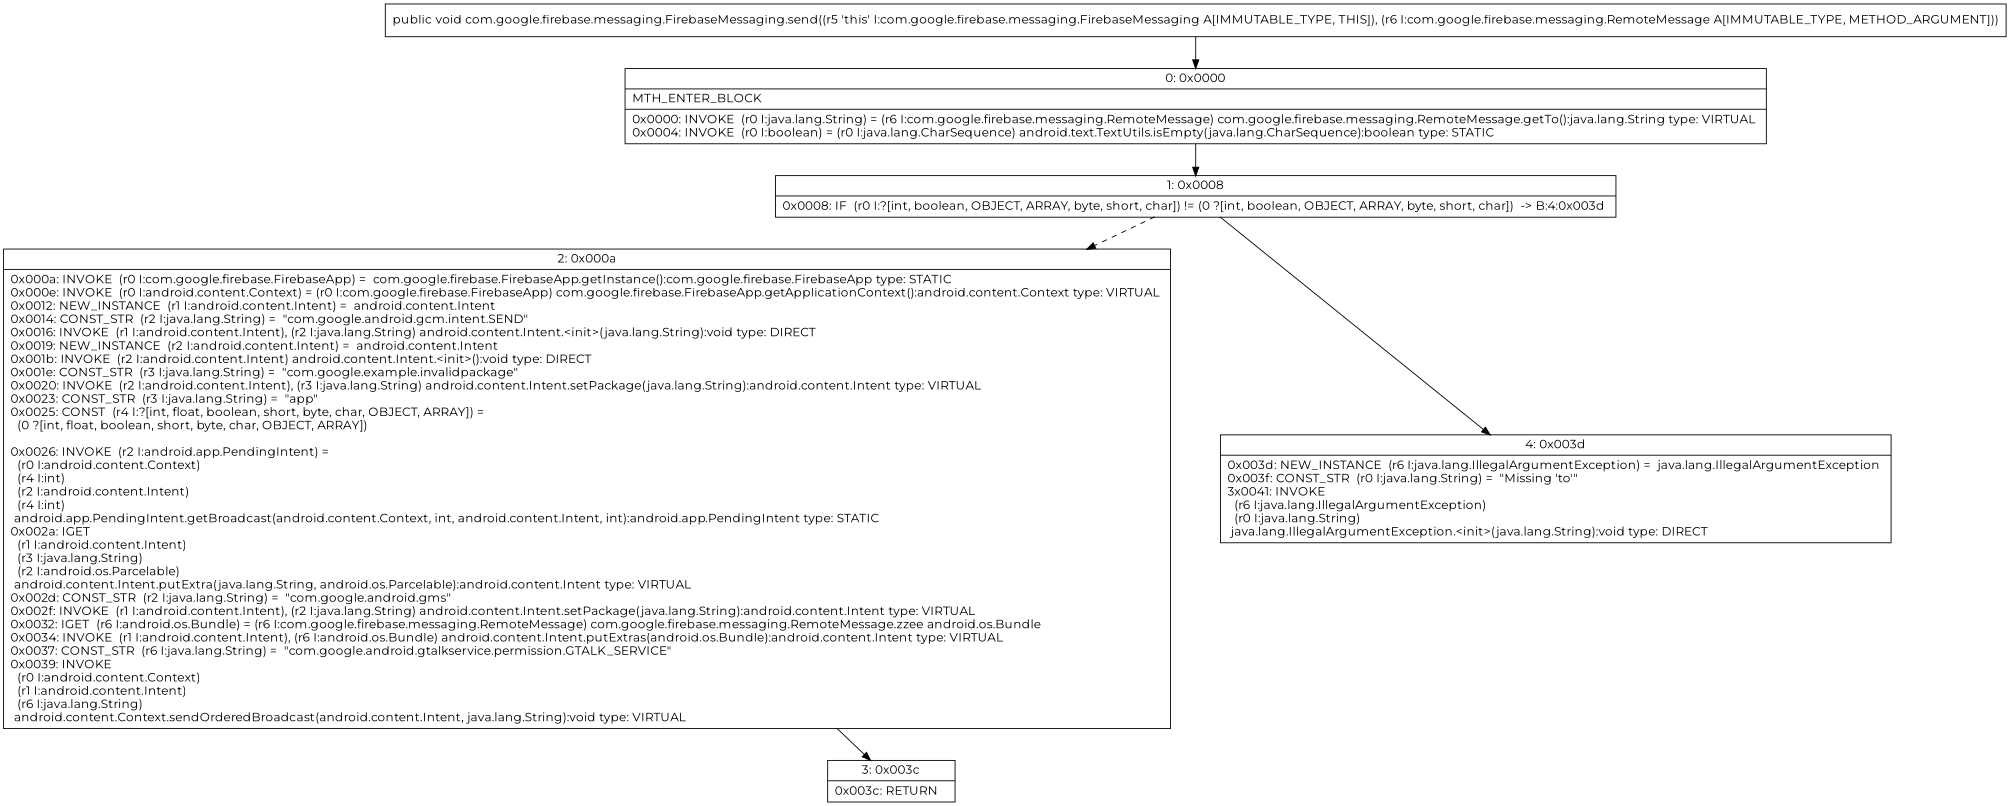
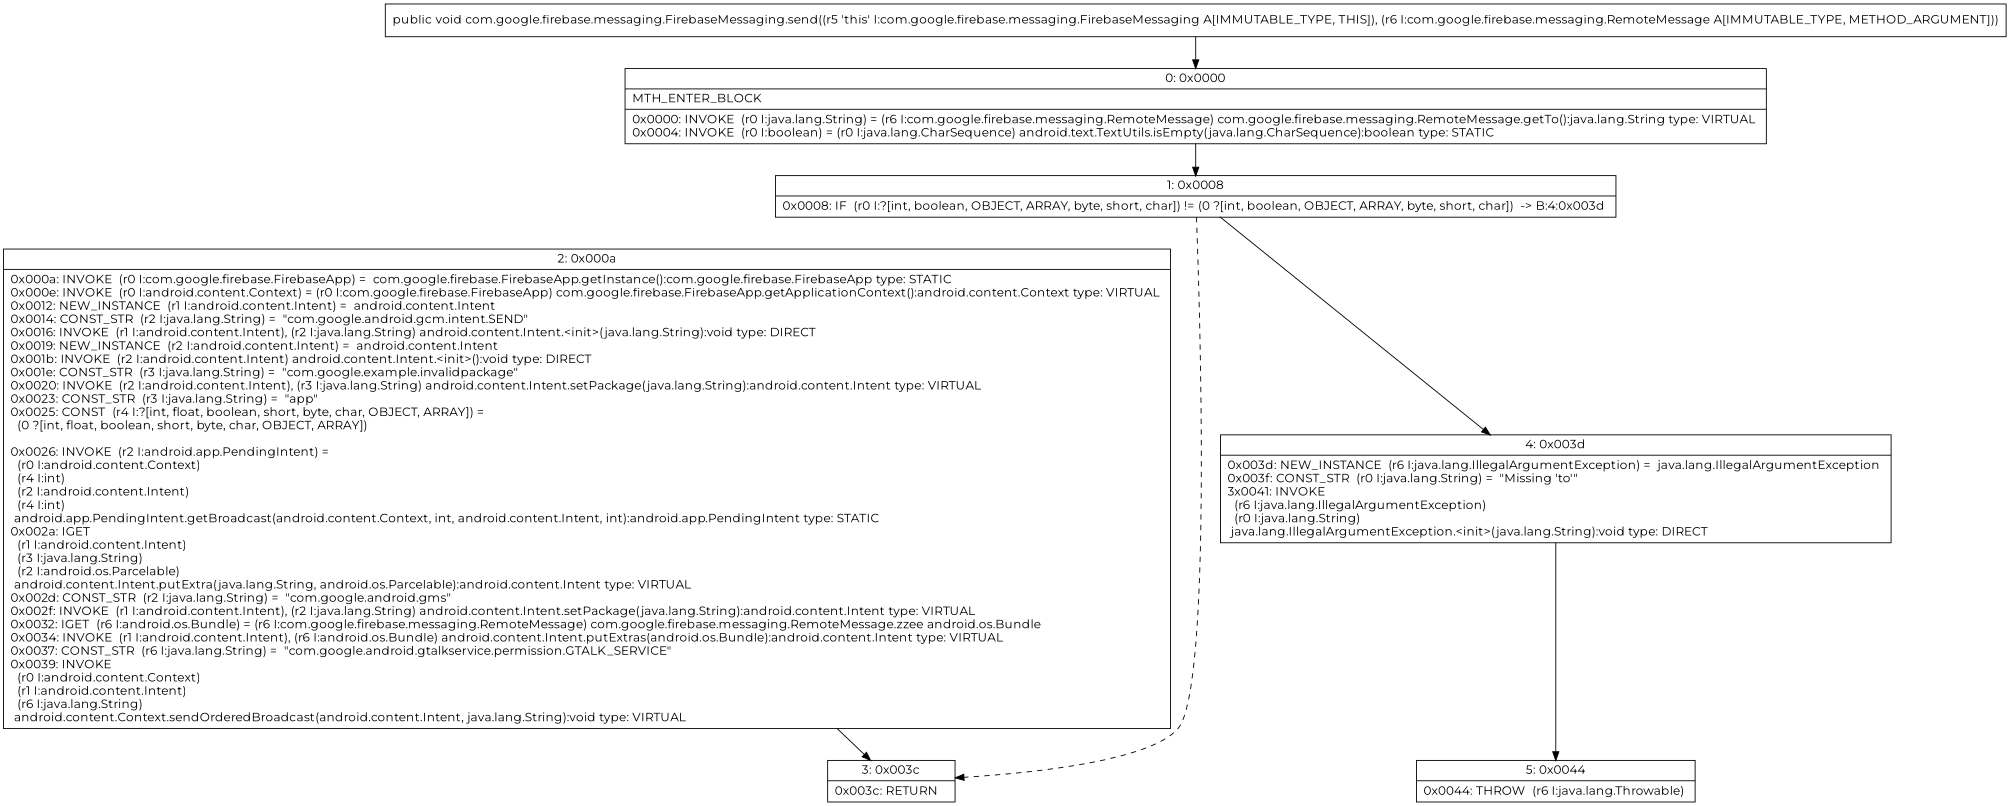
(1125, 231) -> (1199, 585)
none -> (1556, 781)
